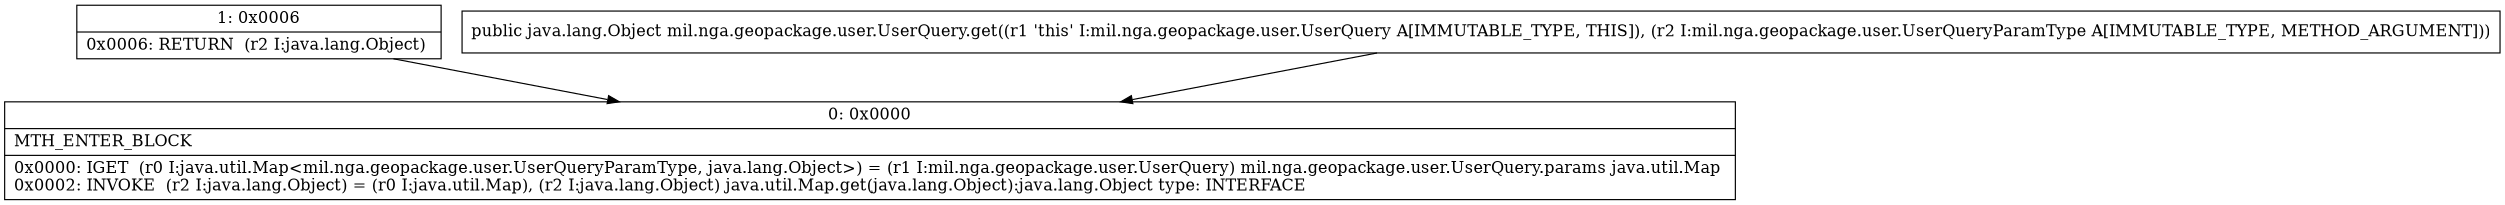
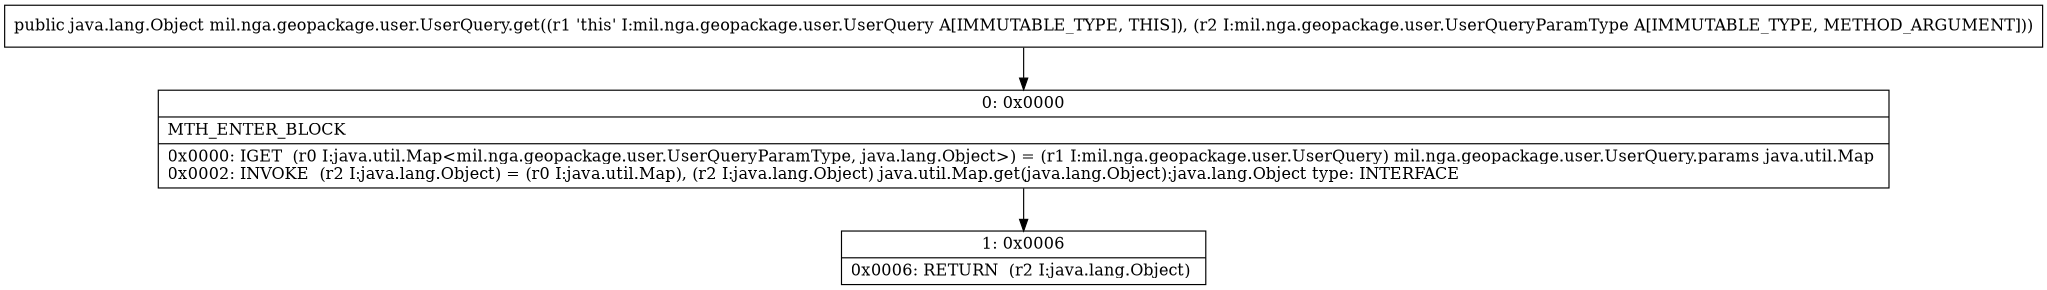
(500, 79) -> (1024, 204)
